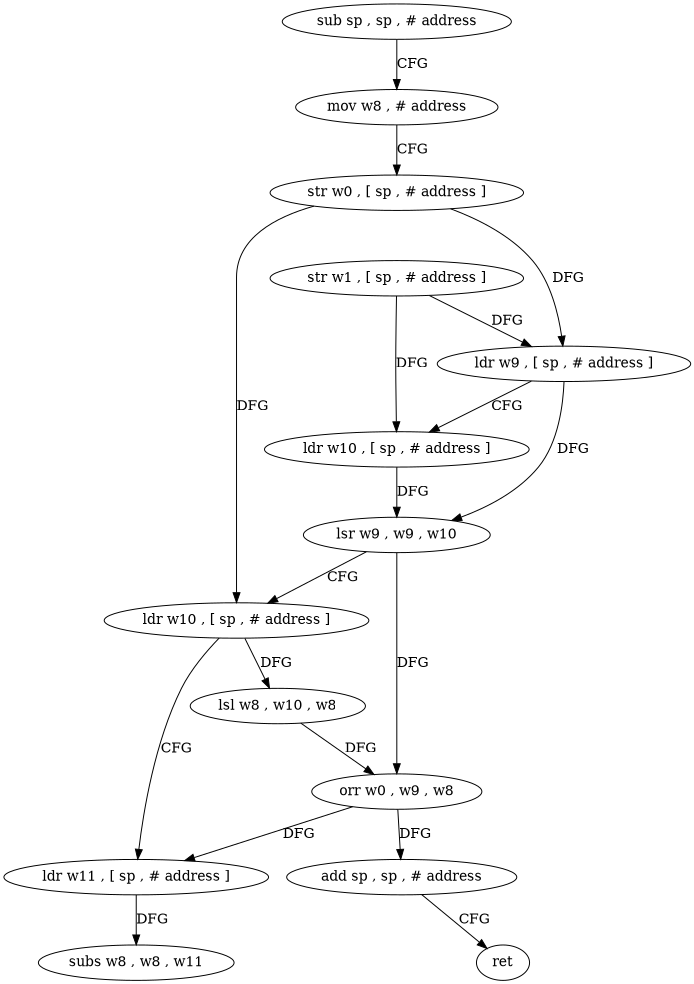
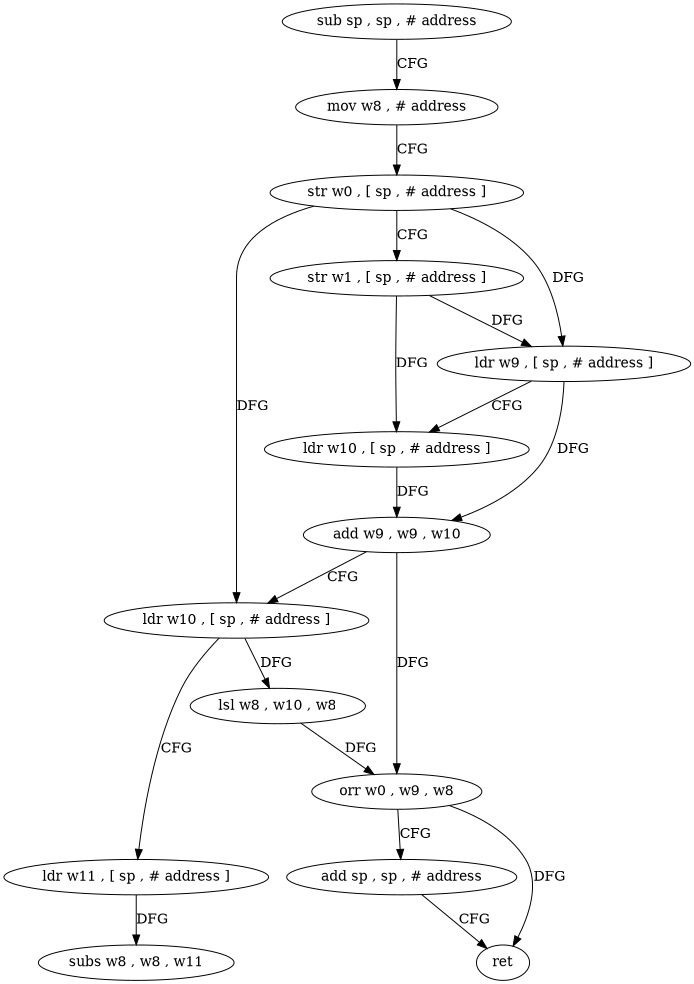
none -> (397, 231)
(397, 535) -> (397, 535)
(273, 832) -> (522, 854)
(415, 834) -> (415, 834)
